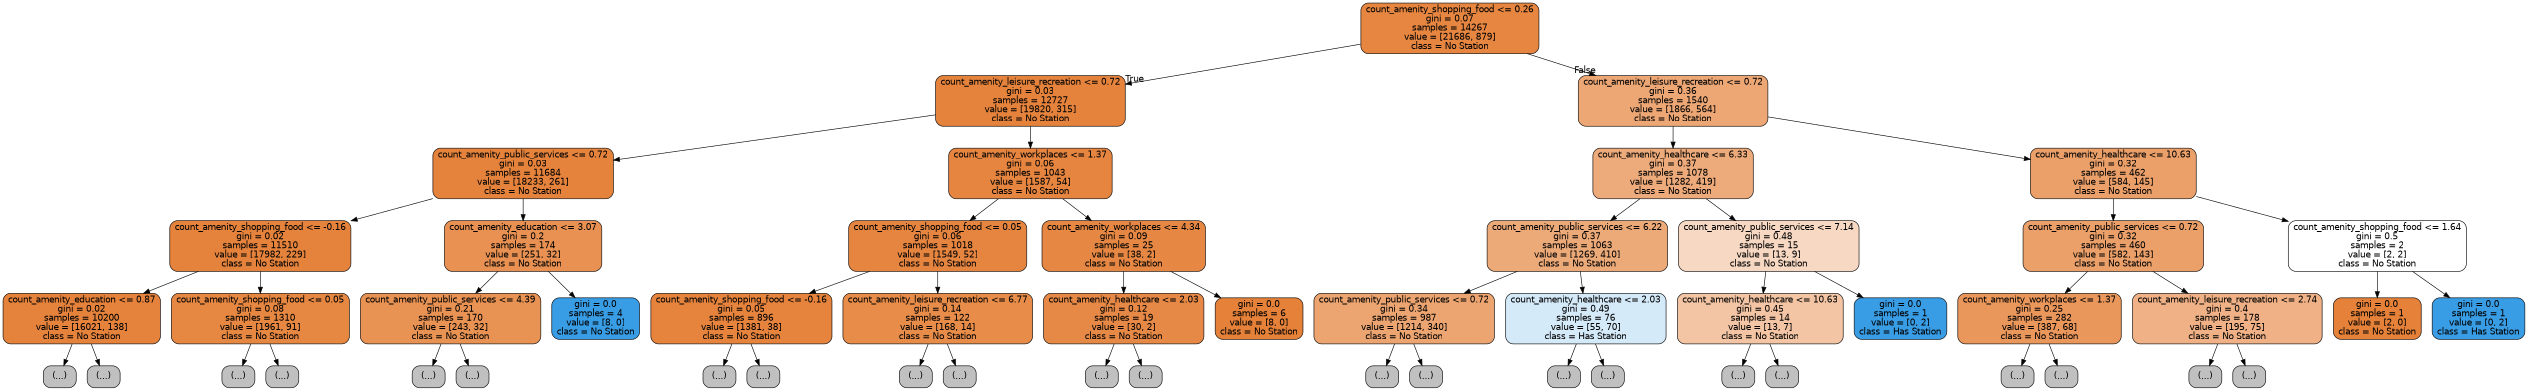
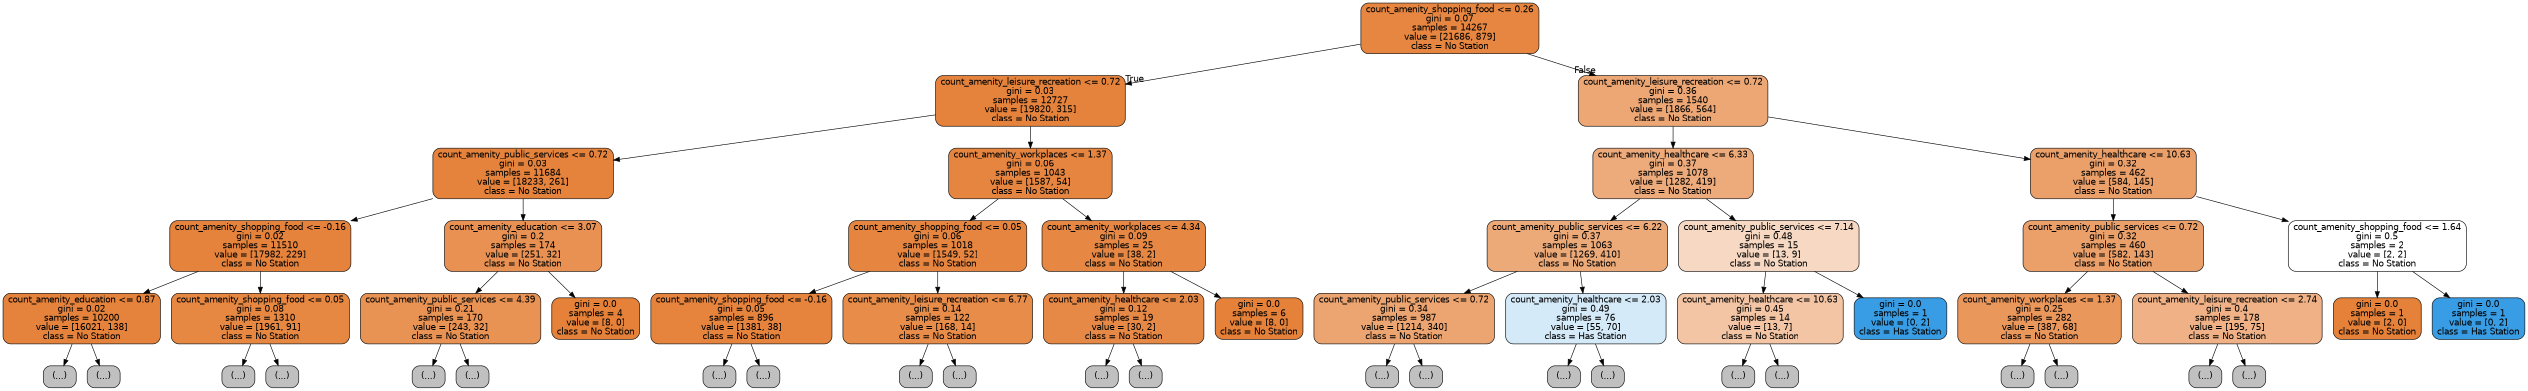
(596, 319) -> (596, 319)
